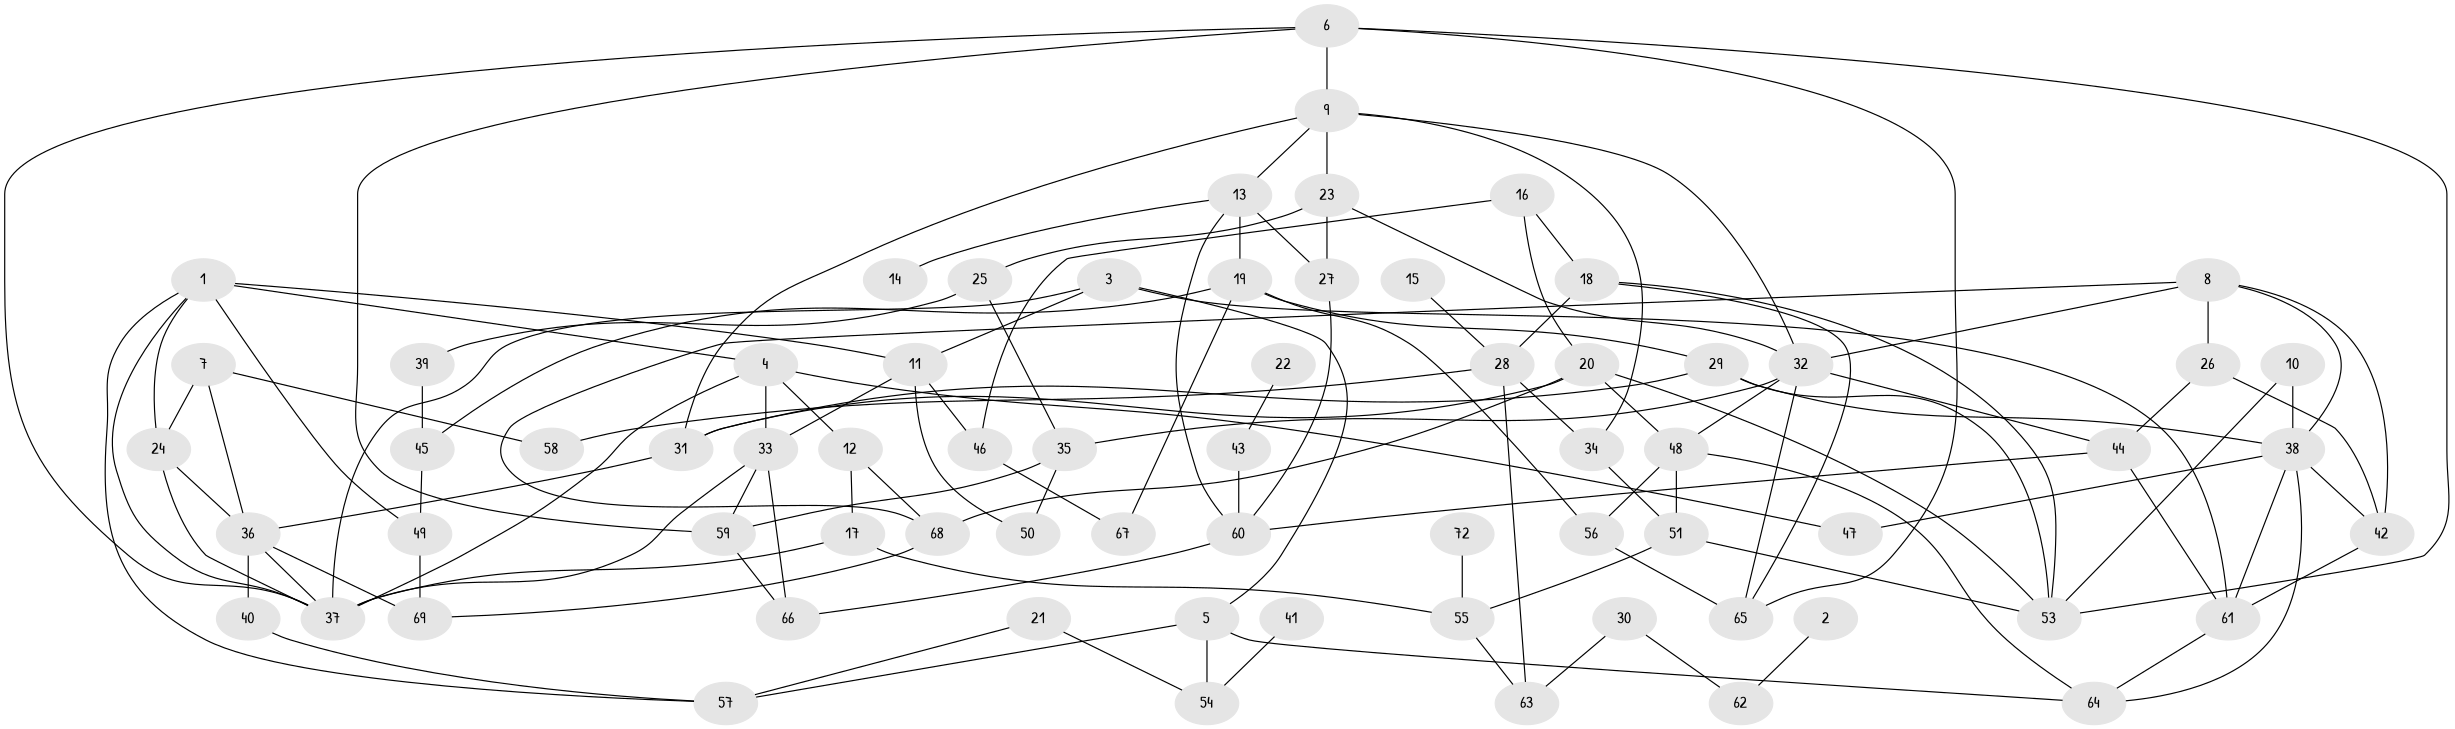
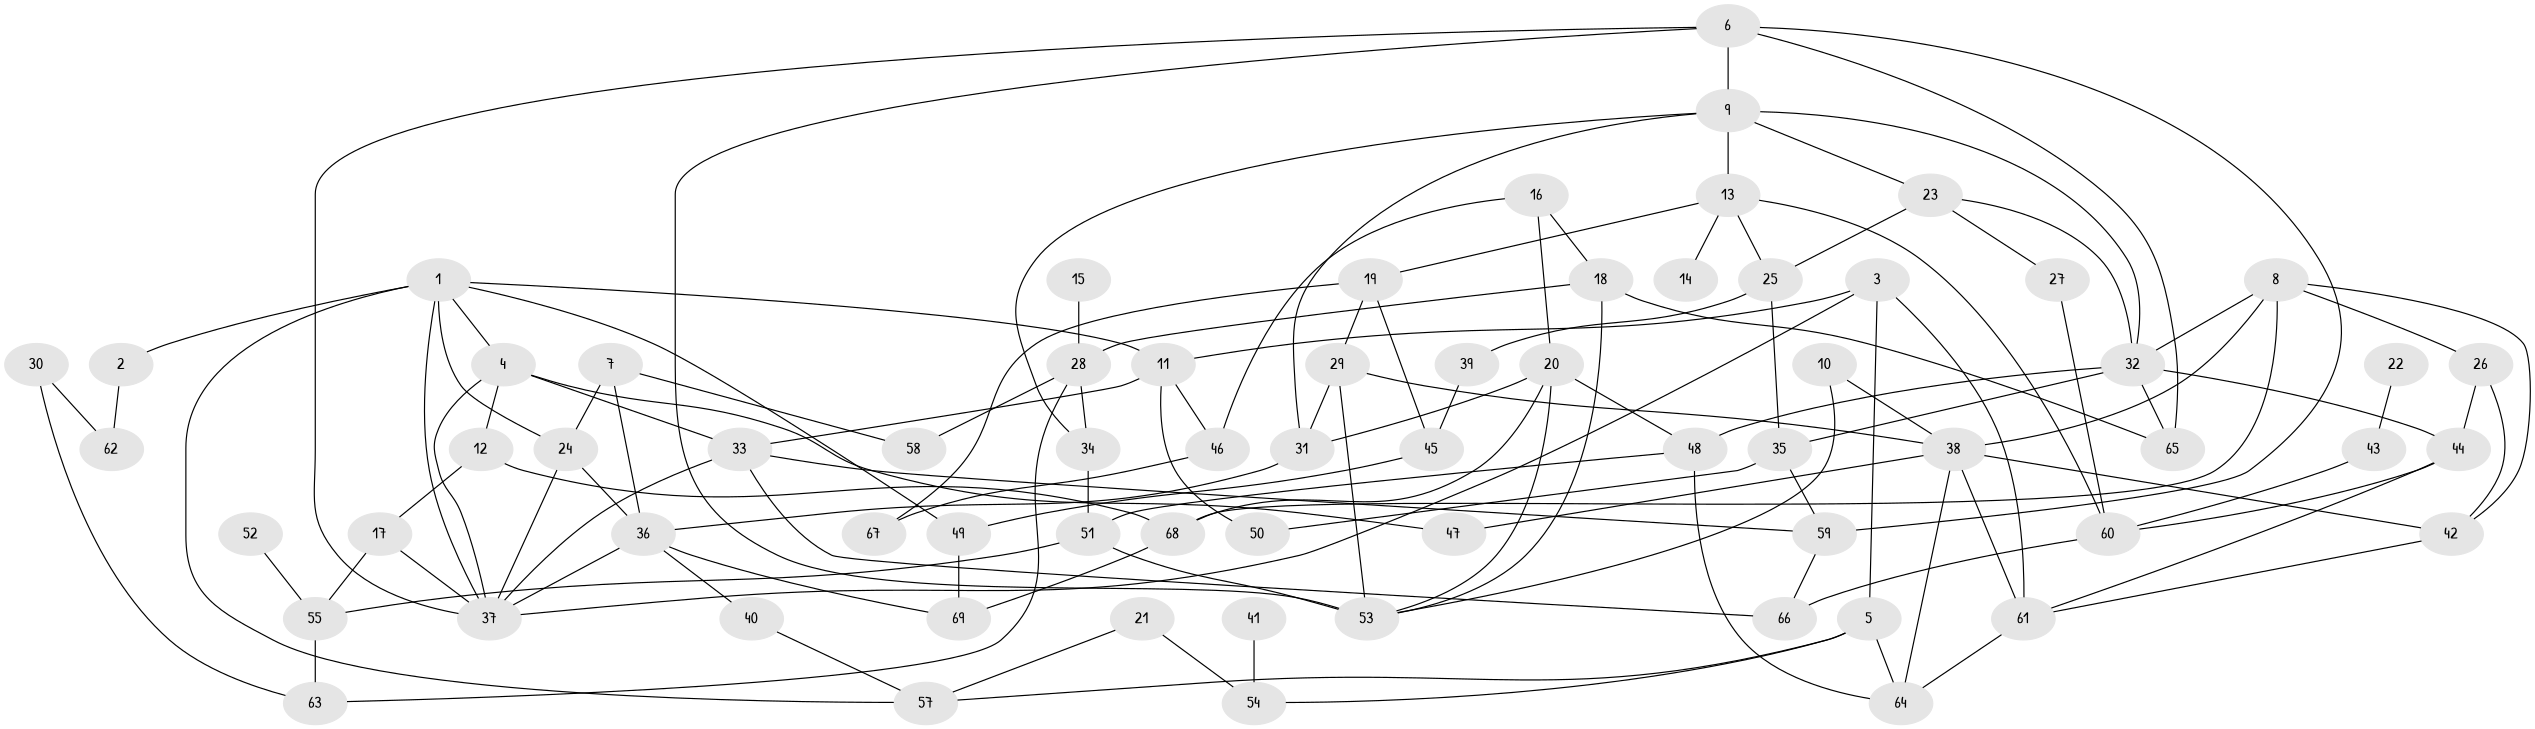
(1283, 238) -> (1749, 238)
none -> (276, 314)
(1462, 534) -> (251, 534)
(1592, 534) -> none
